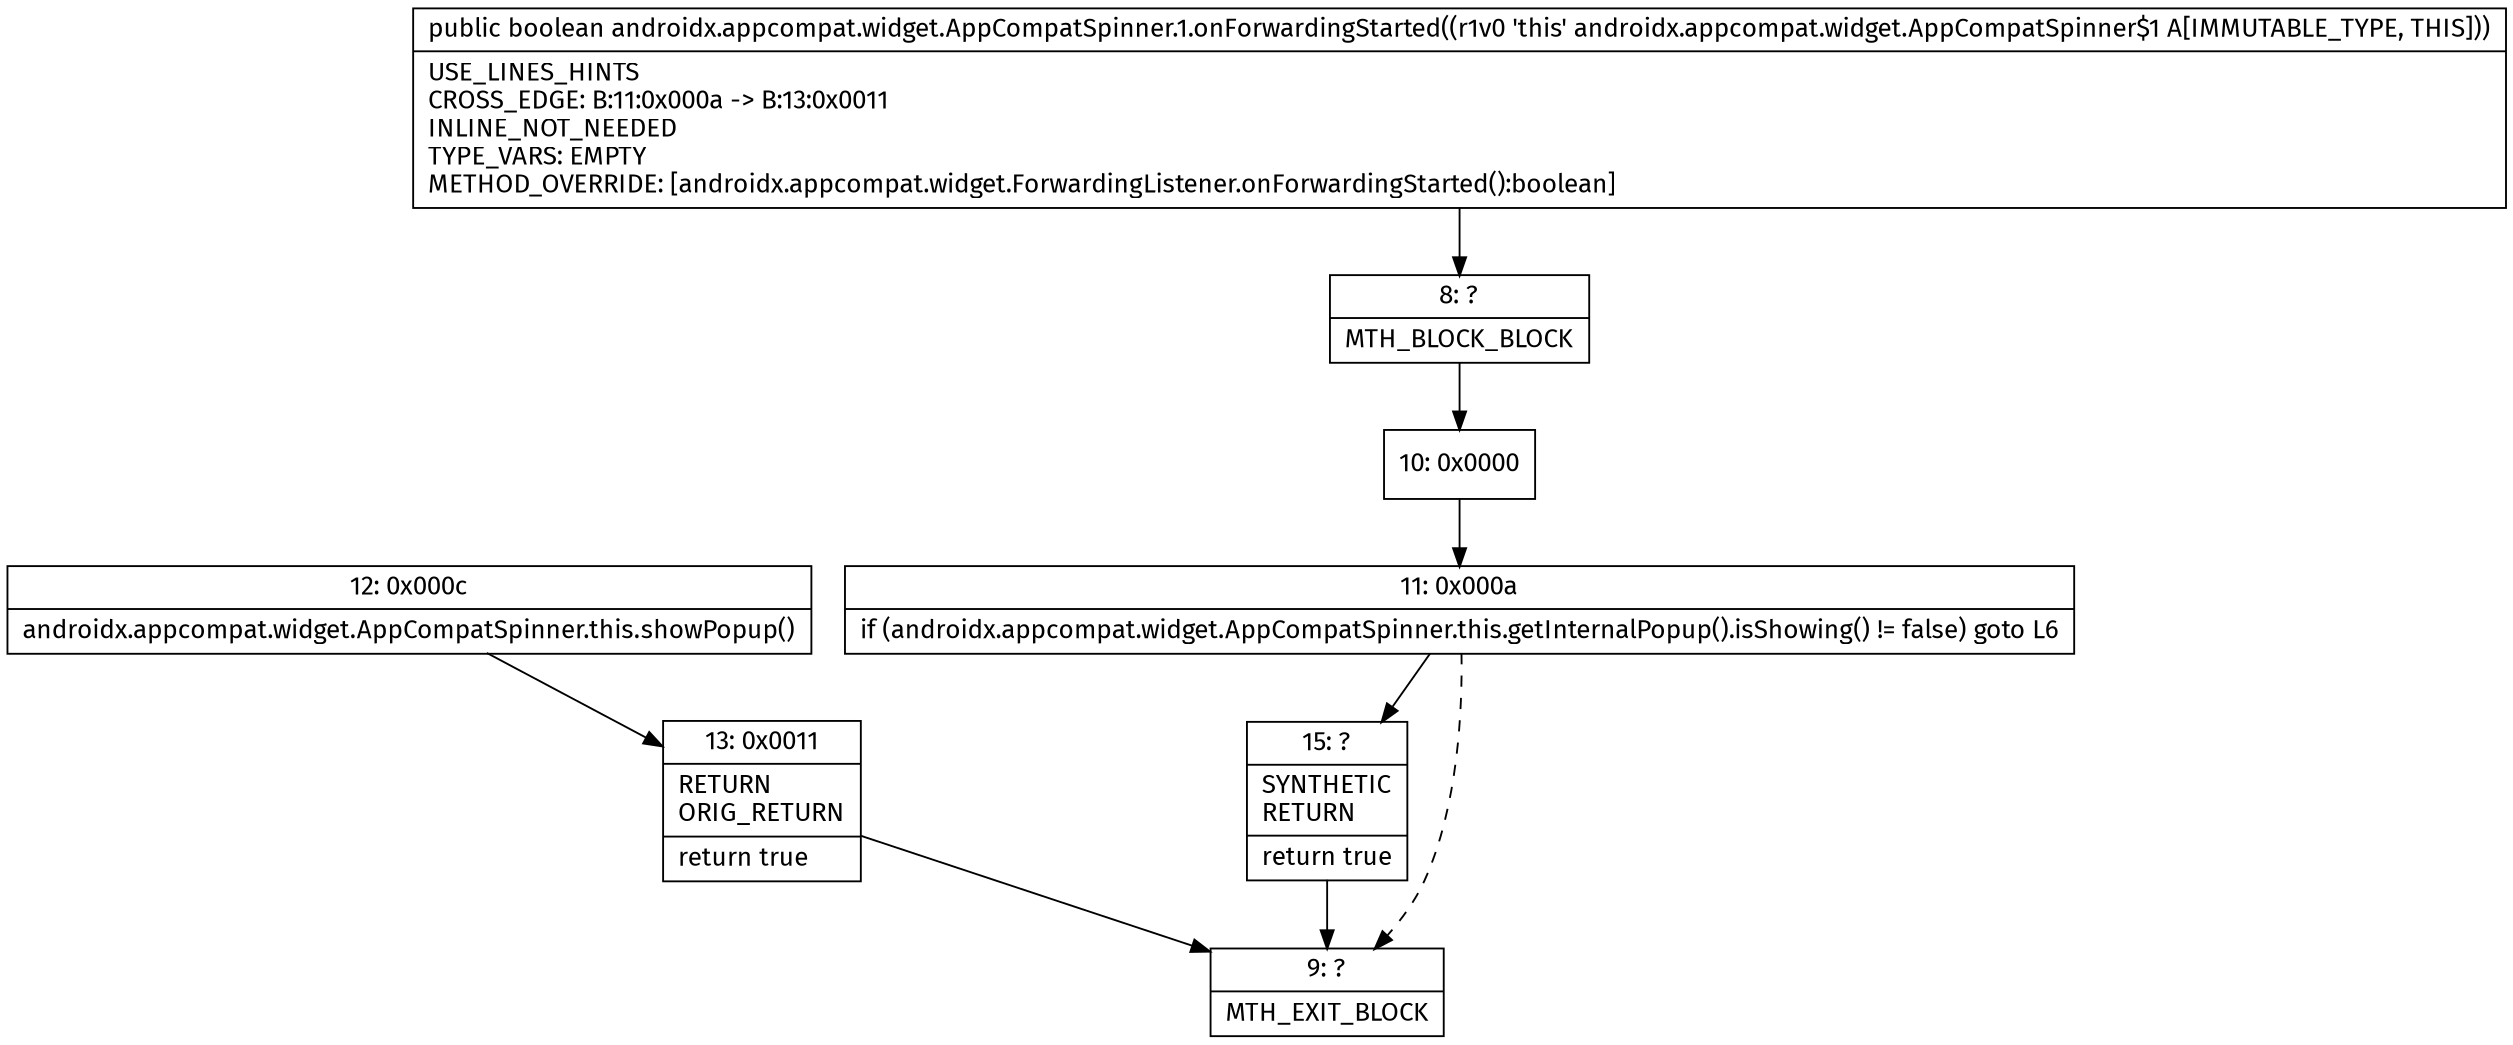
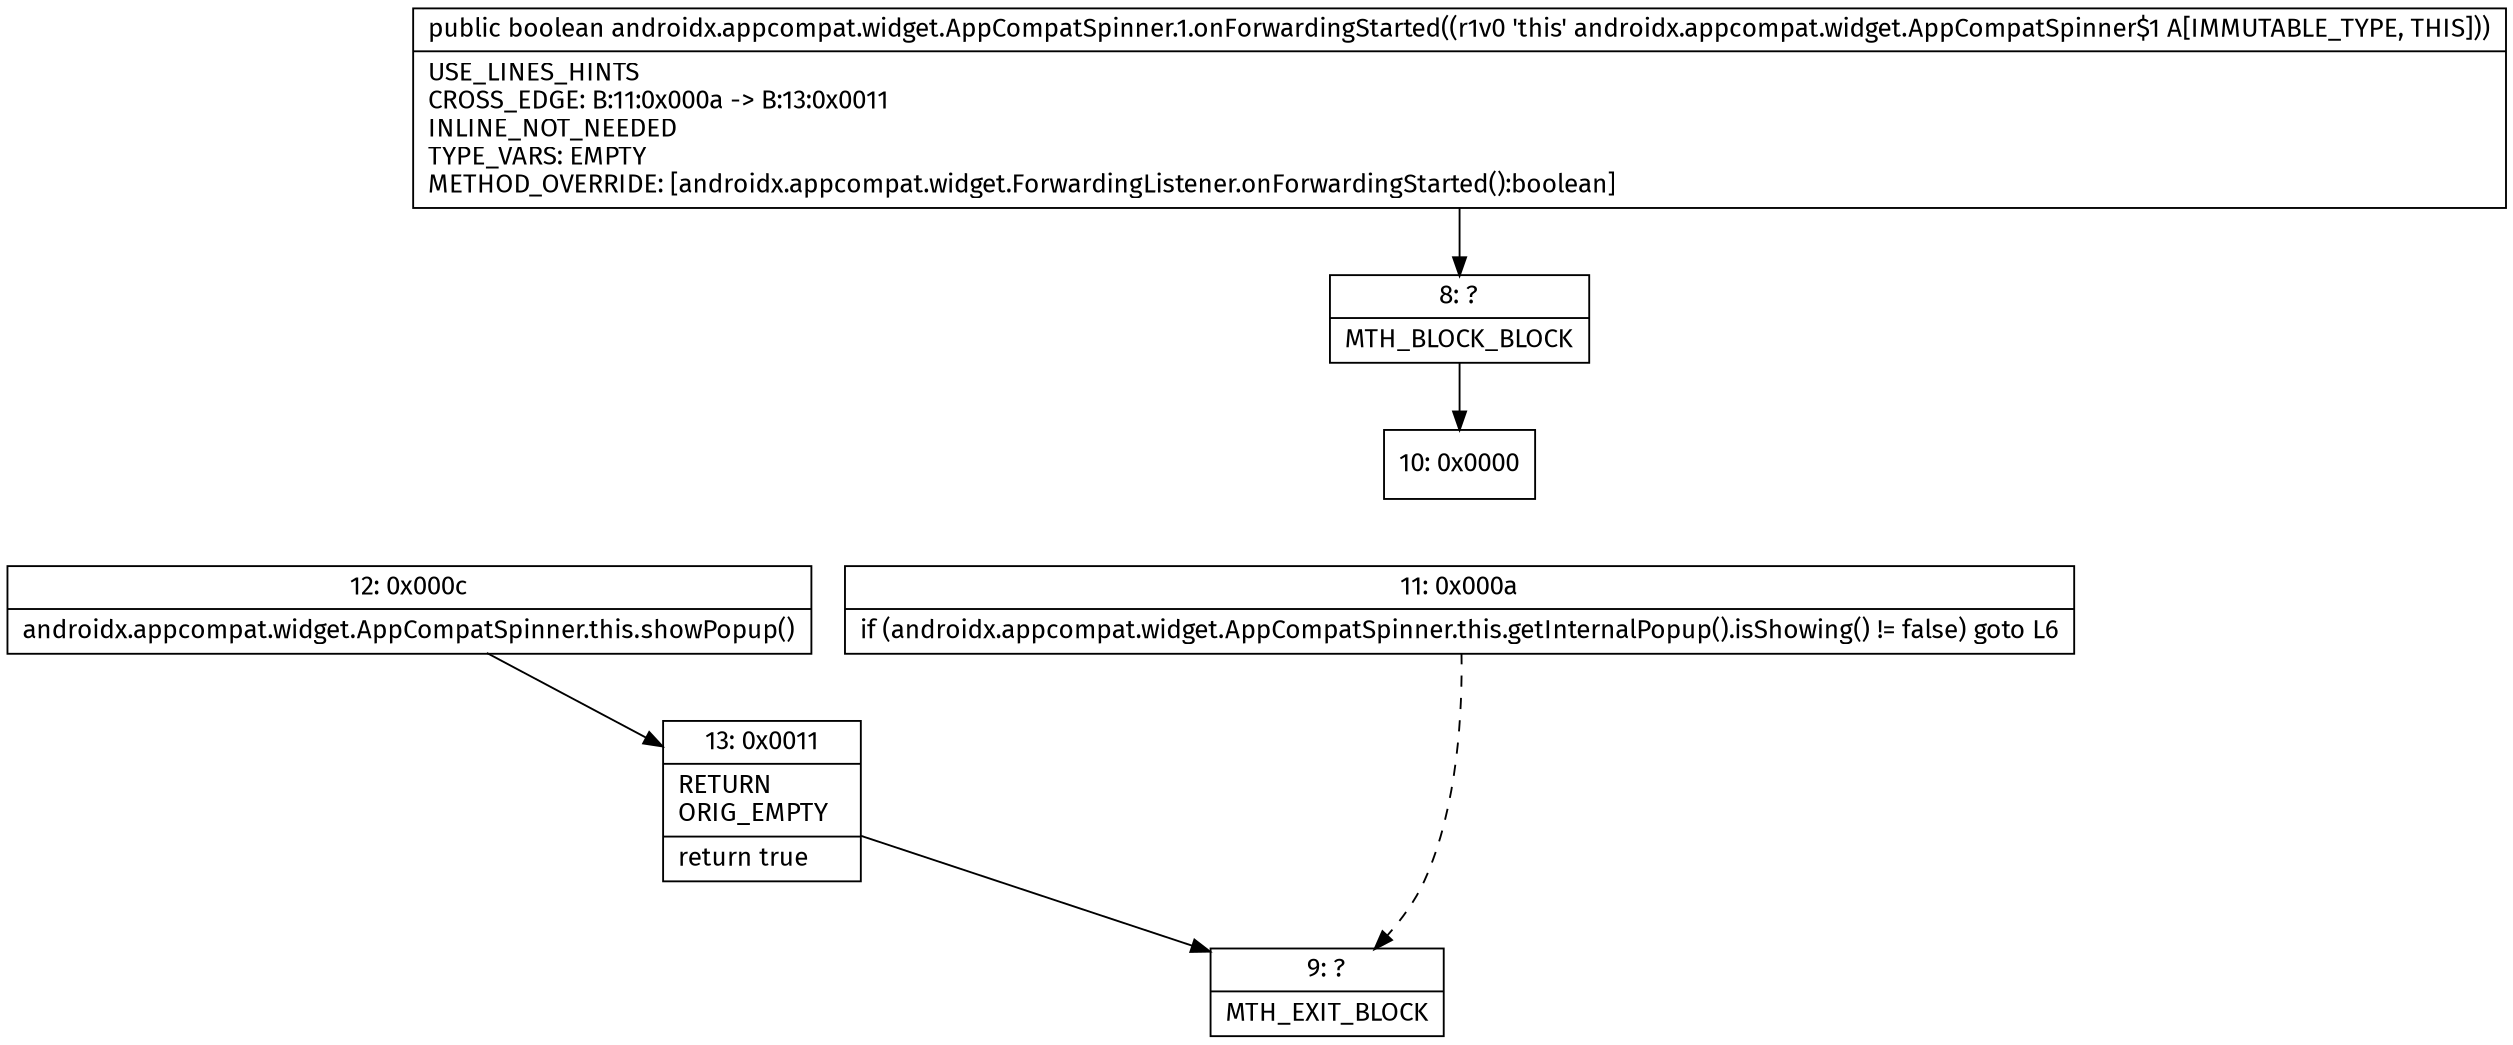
(1460, 523) -> none
(1327, 801) -> none
(762, 813) -> (754, 813)
